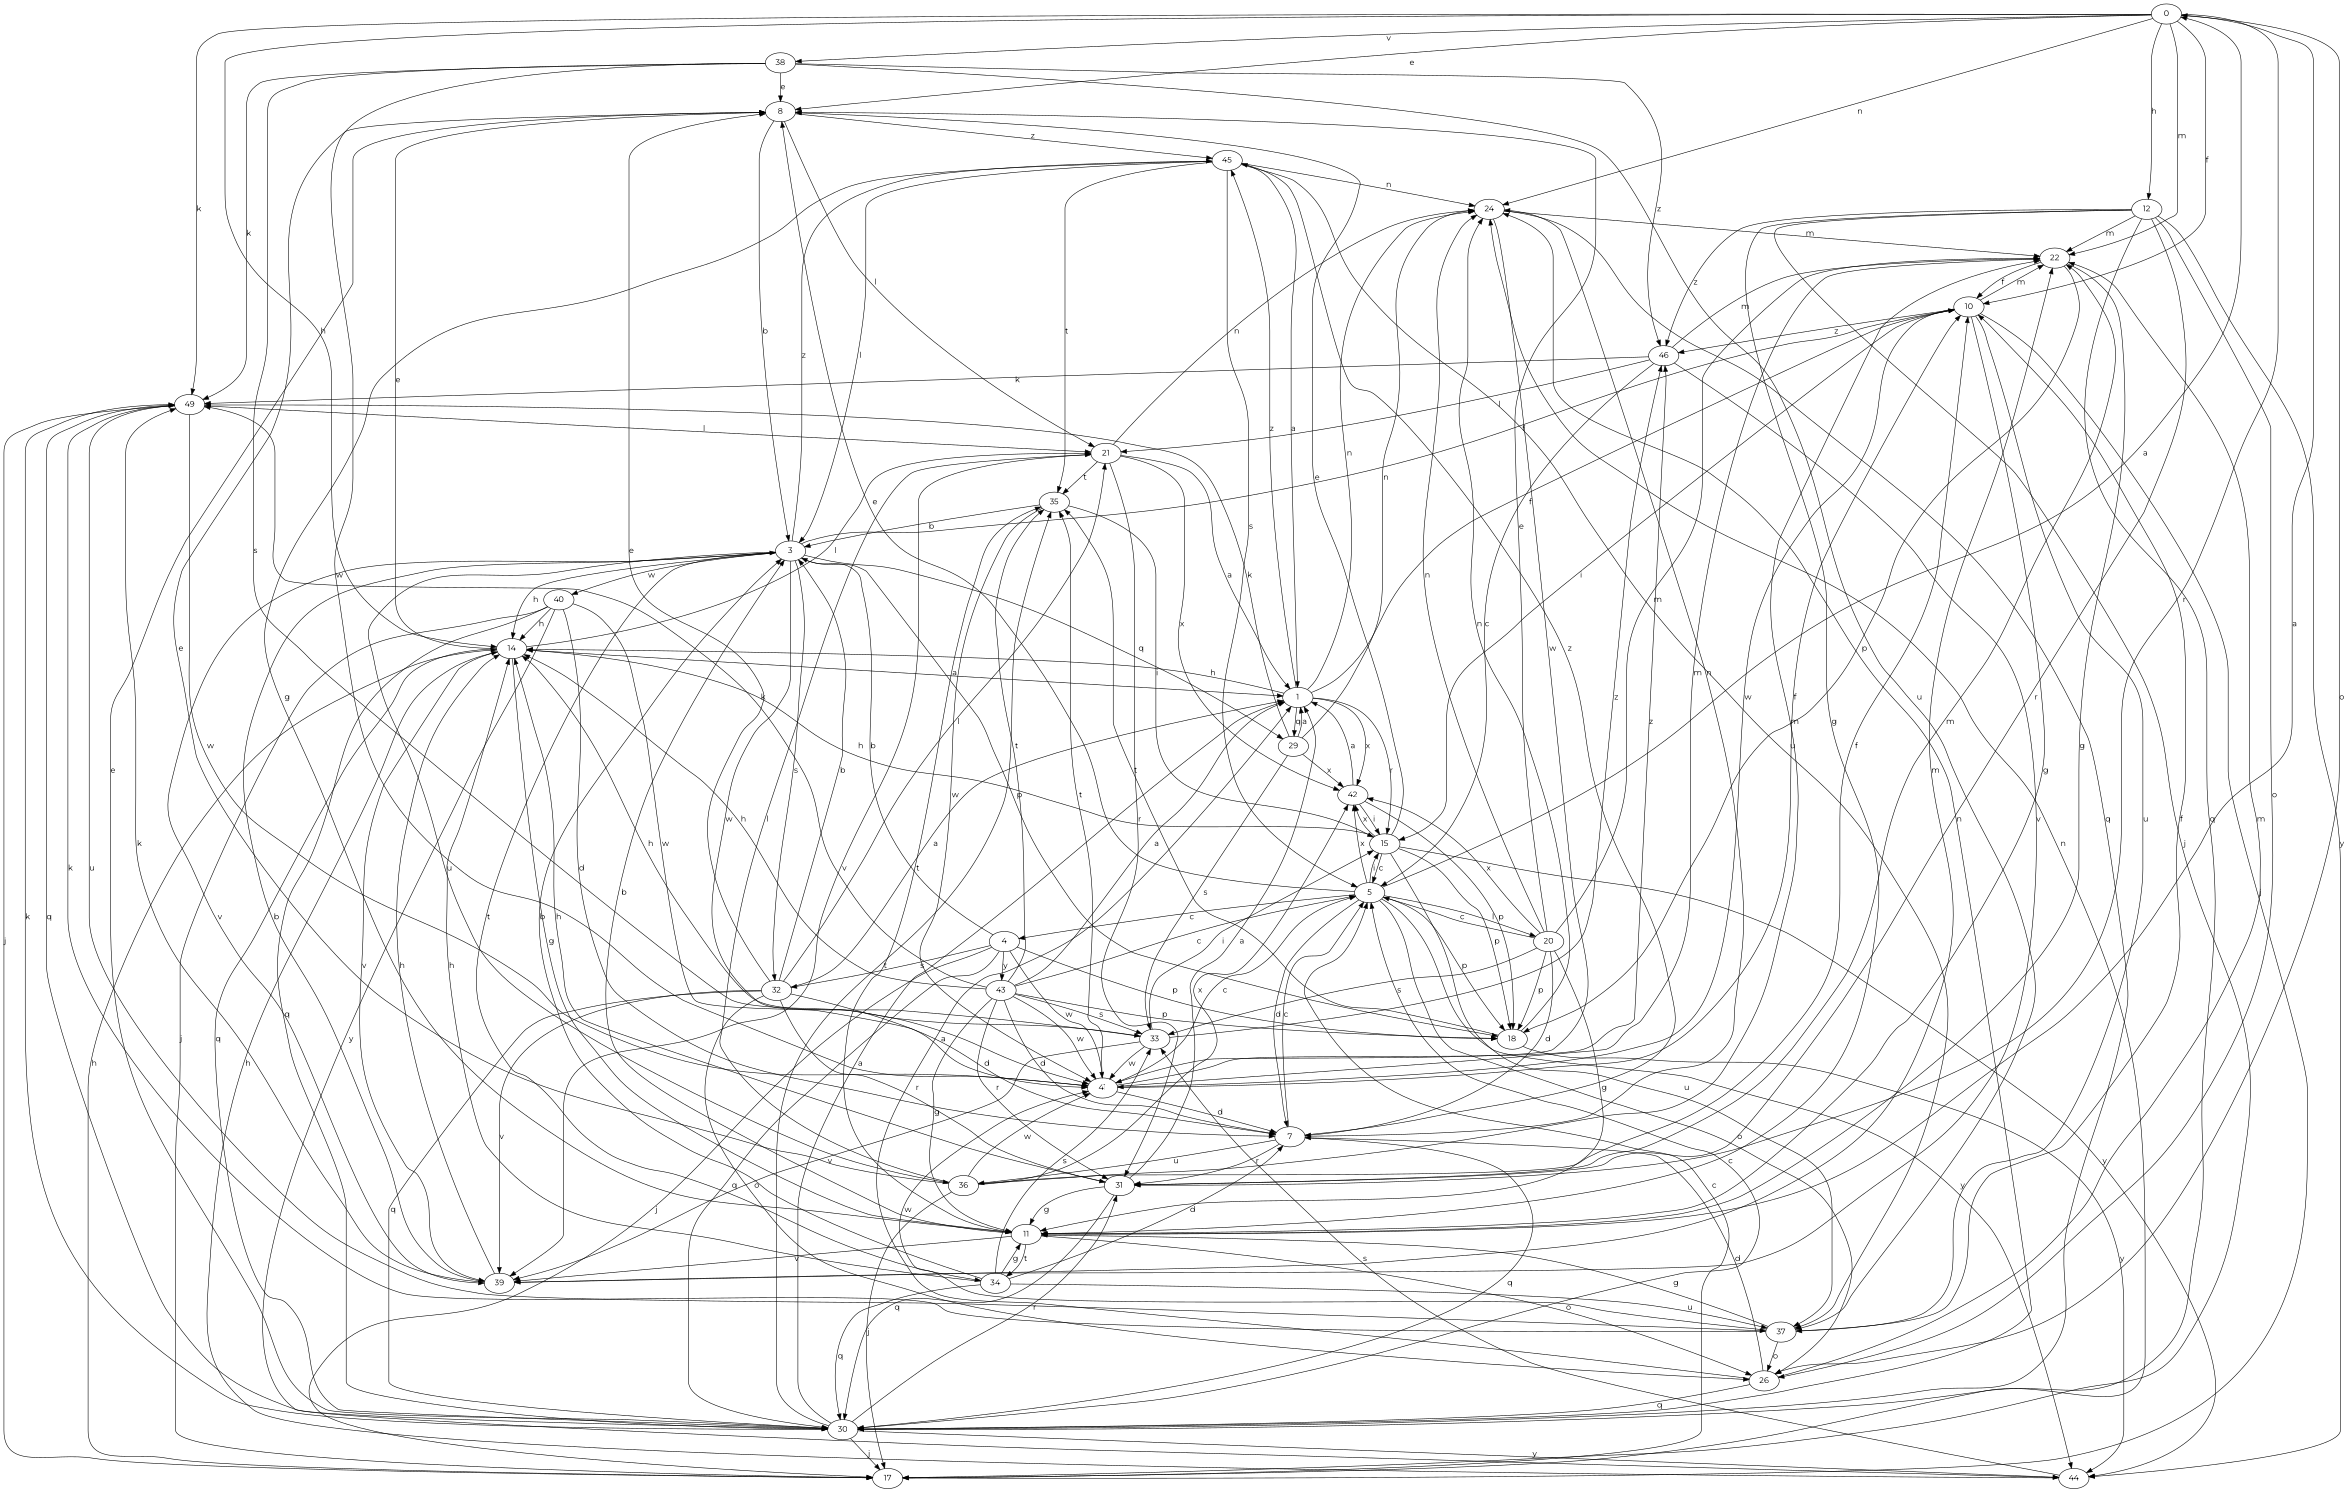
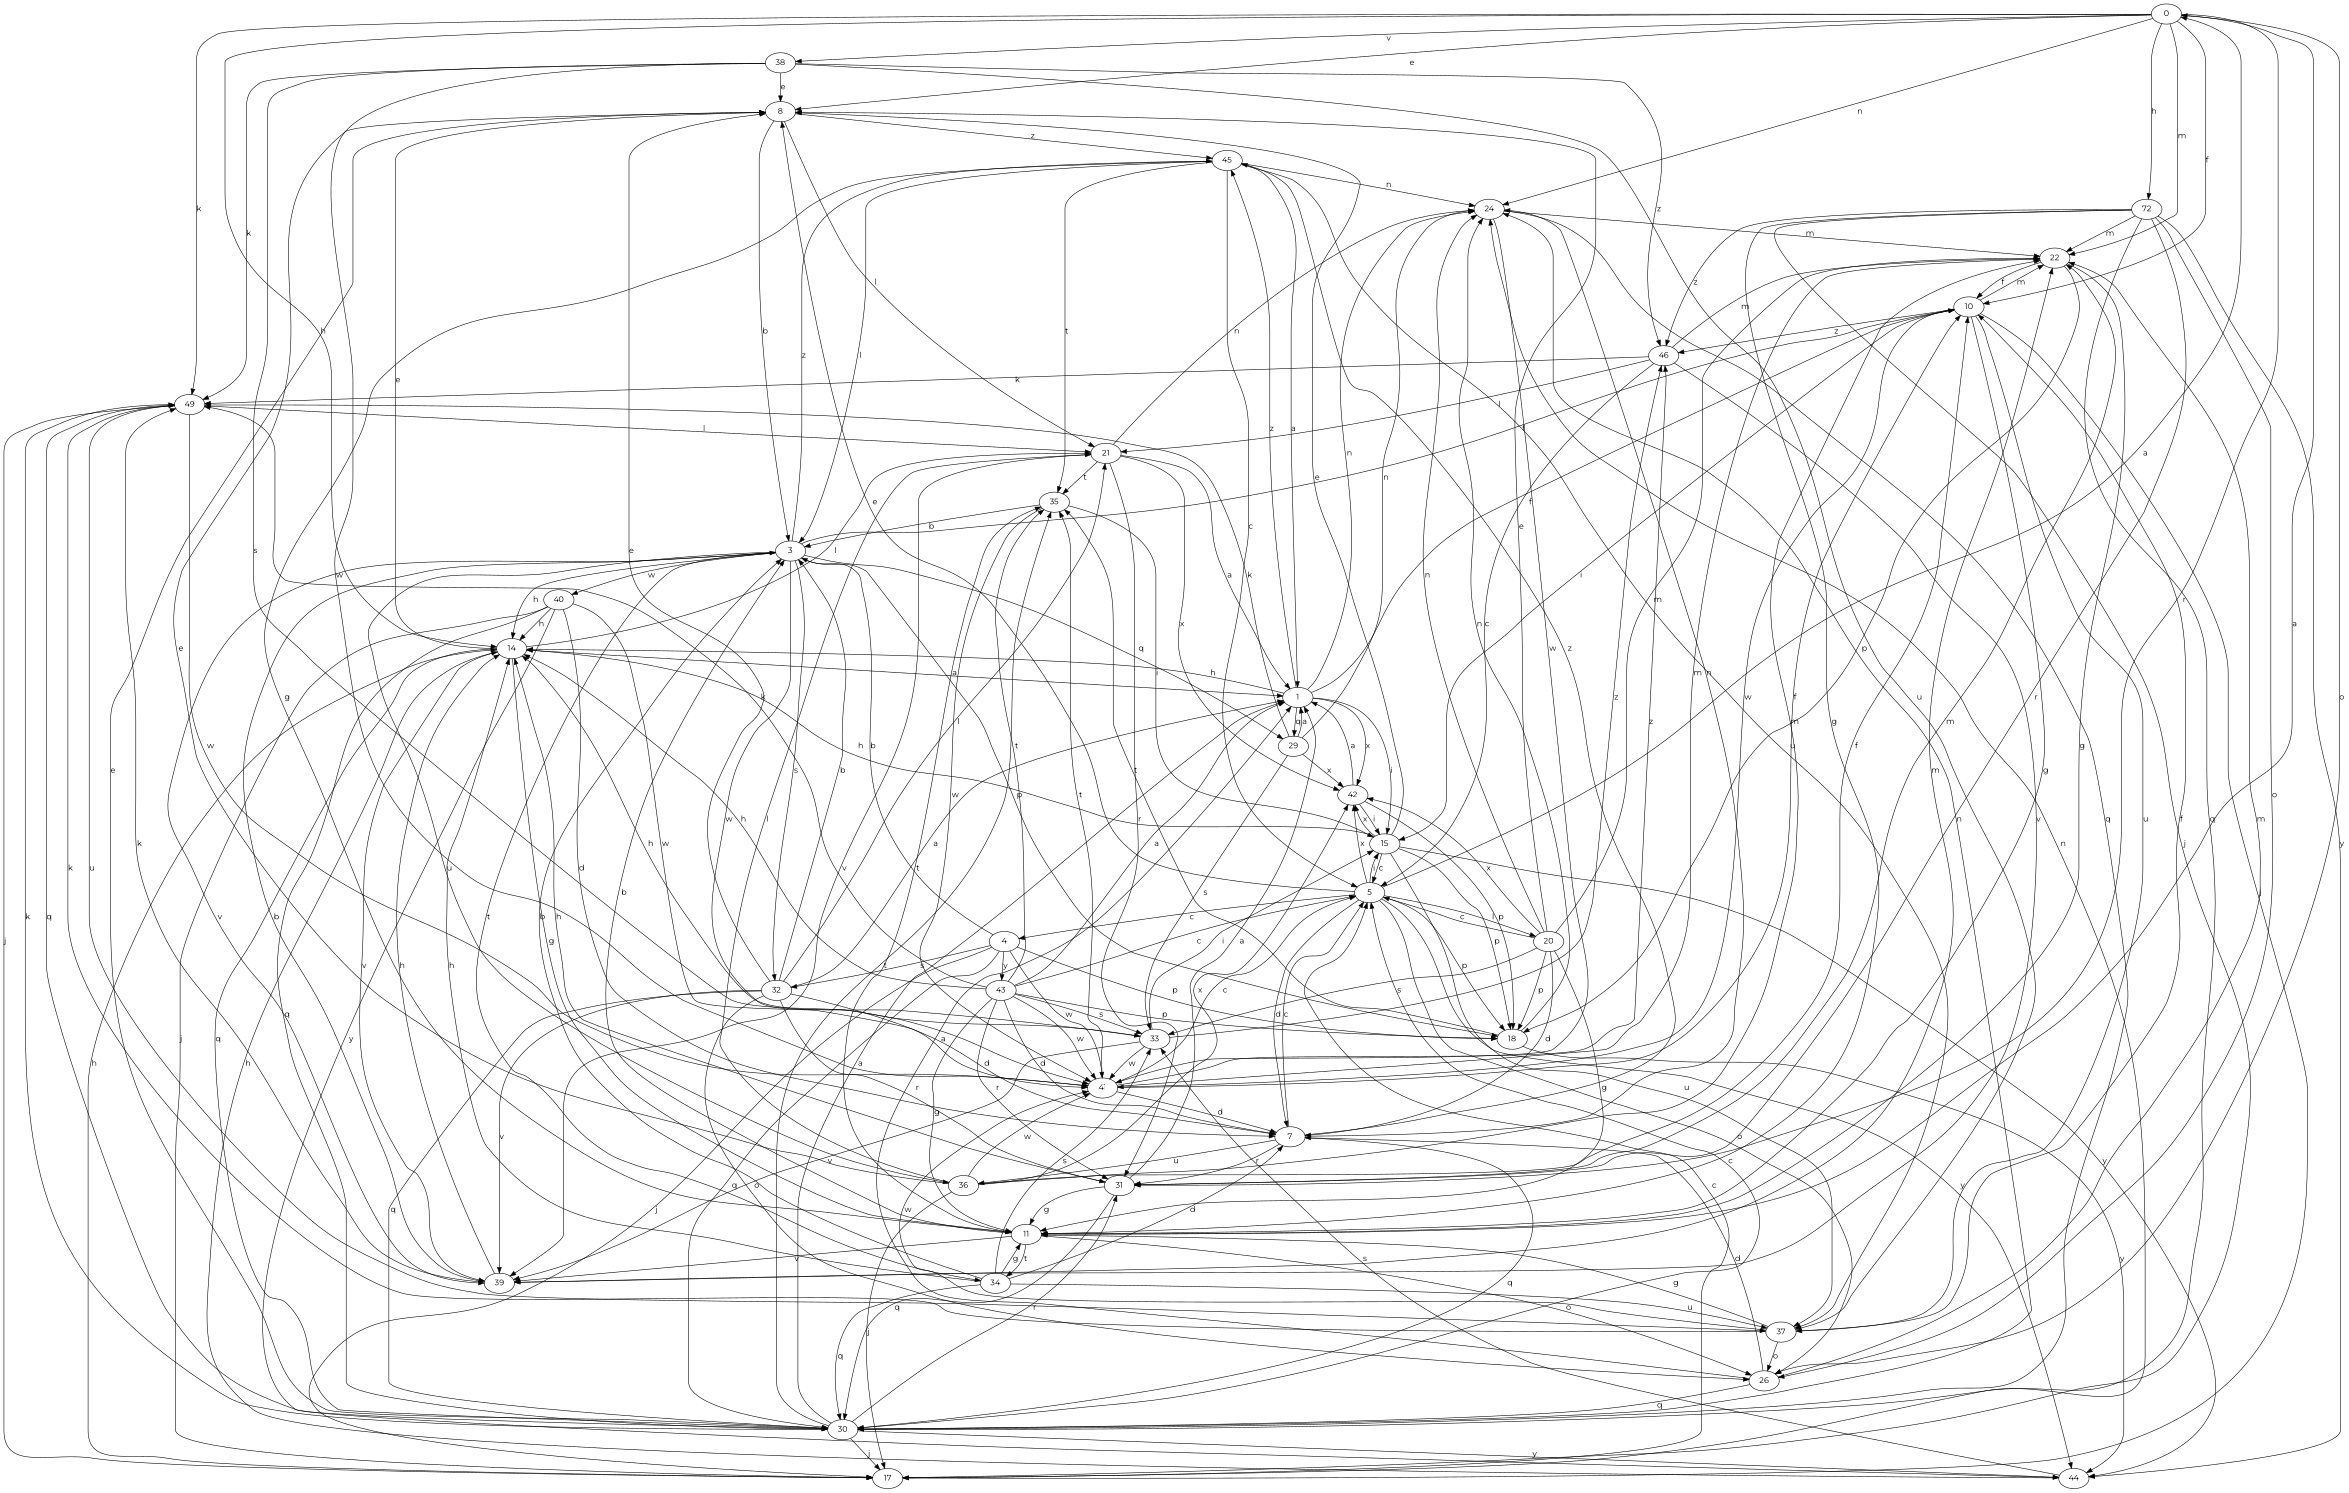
(2147, 209) -> (2147, 209)
(1251, 527) -> (1251, 527)
(1392, 771) -> (1392, 771)
